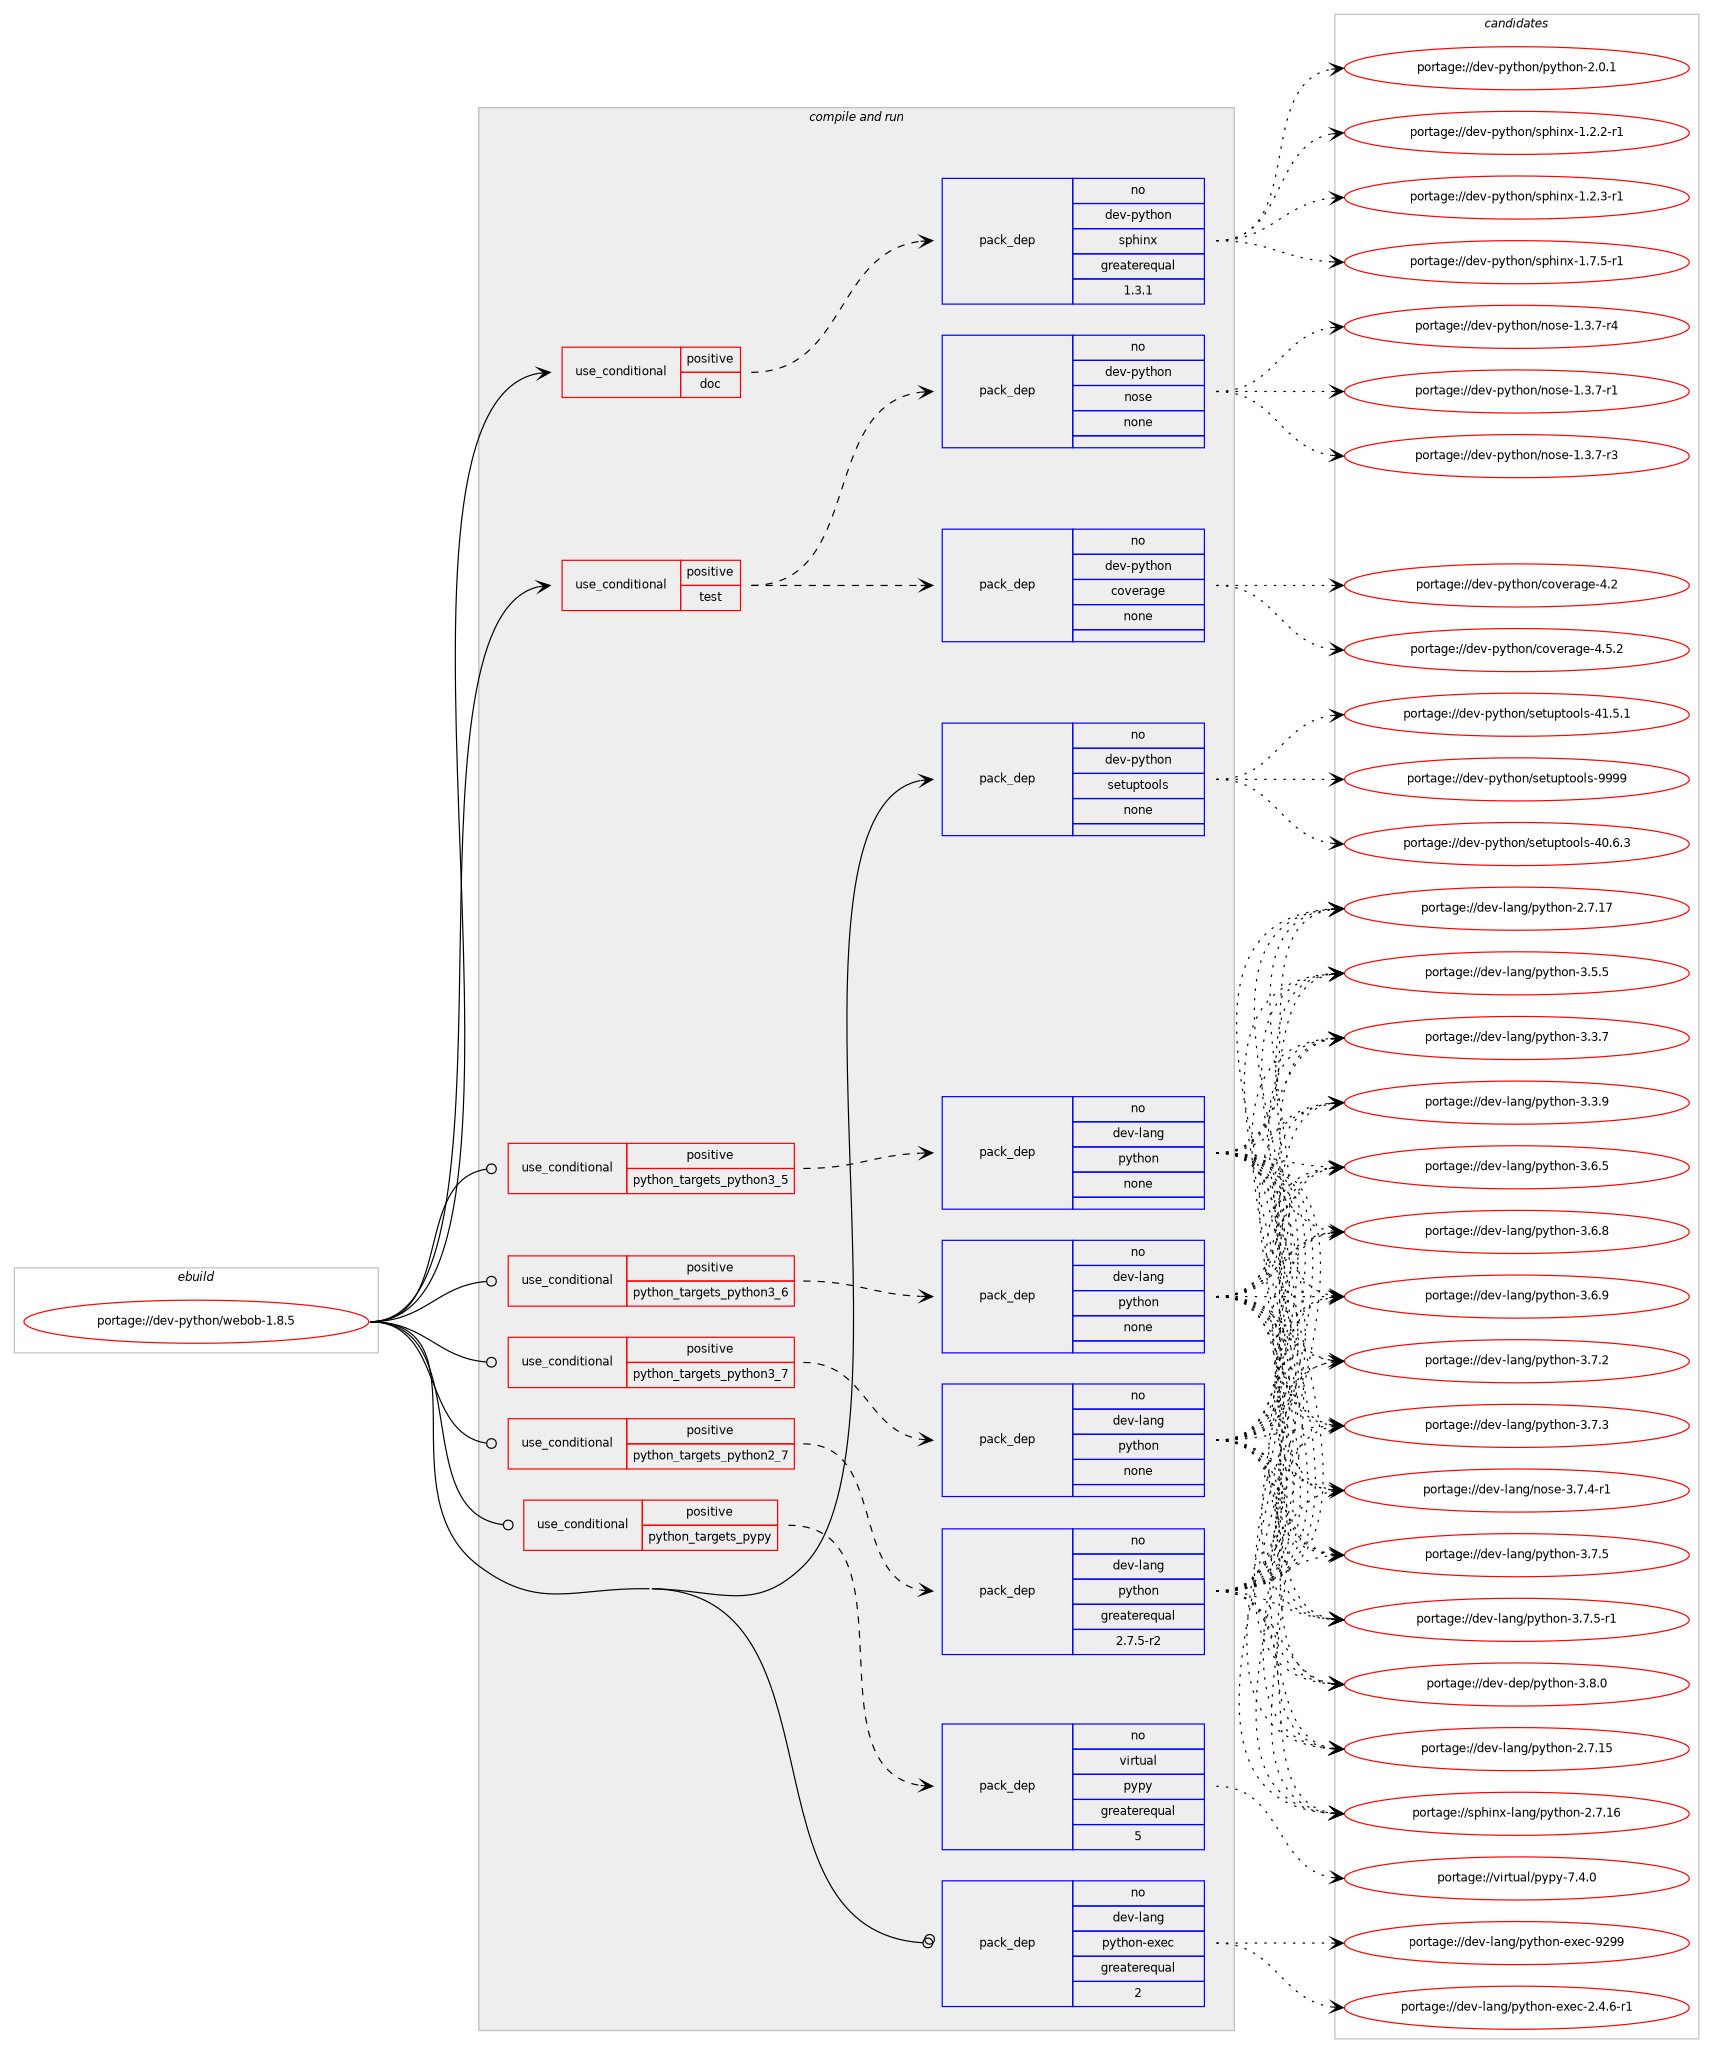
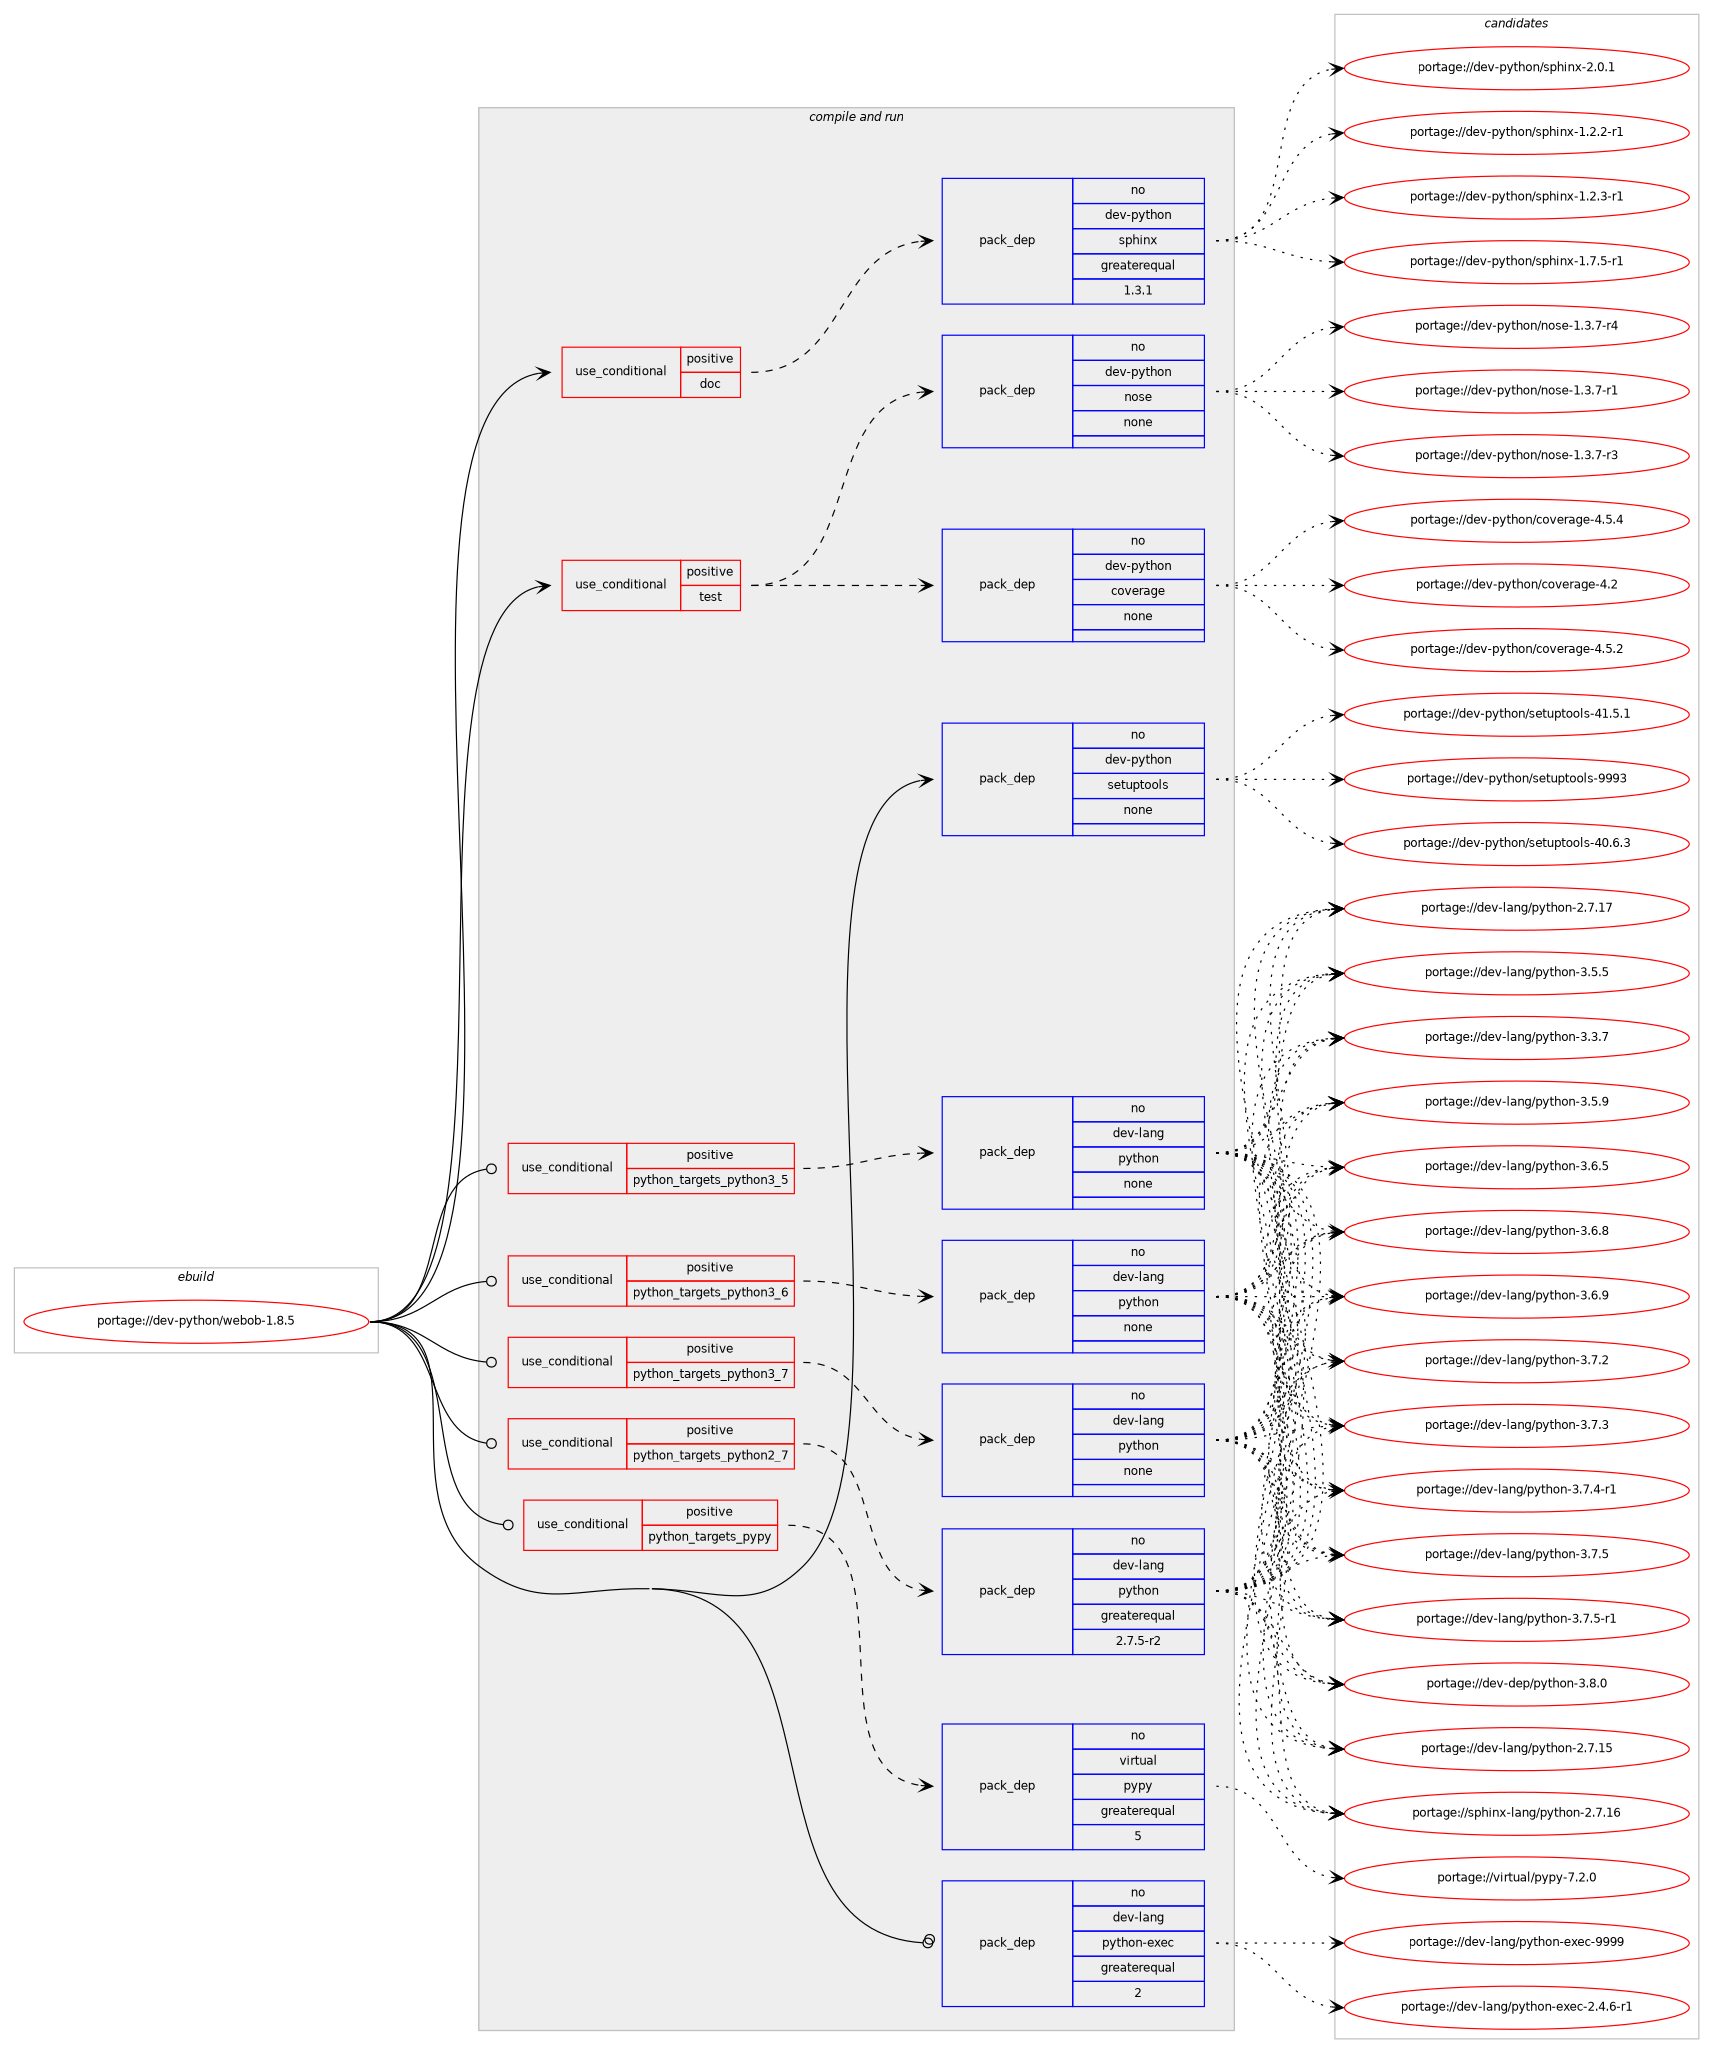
(1517, 68) -> (1517, 68)
none -> (1517, 521)
(1517, 779) -> (1517, 779)
(1517, 1103) -> (1517, 1103)
(1517, 1491) -> (1517, 1491)
(1517, 1878) -> (1517, 1878)
(1517, 1943) -> (1517, 1943)
